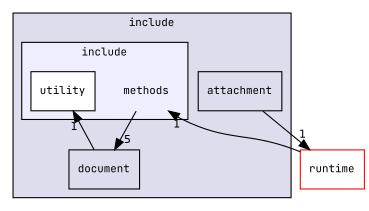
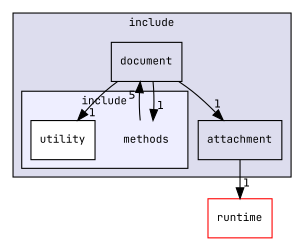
none -> (198, 96)
(239, 136) -> (154, 98)
